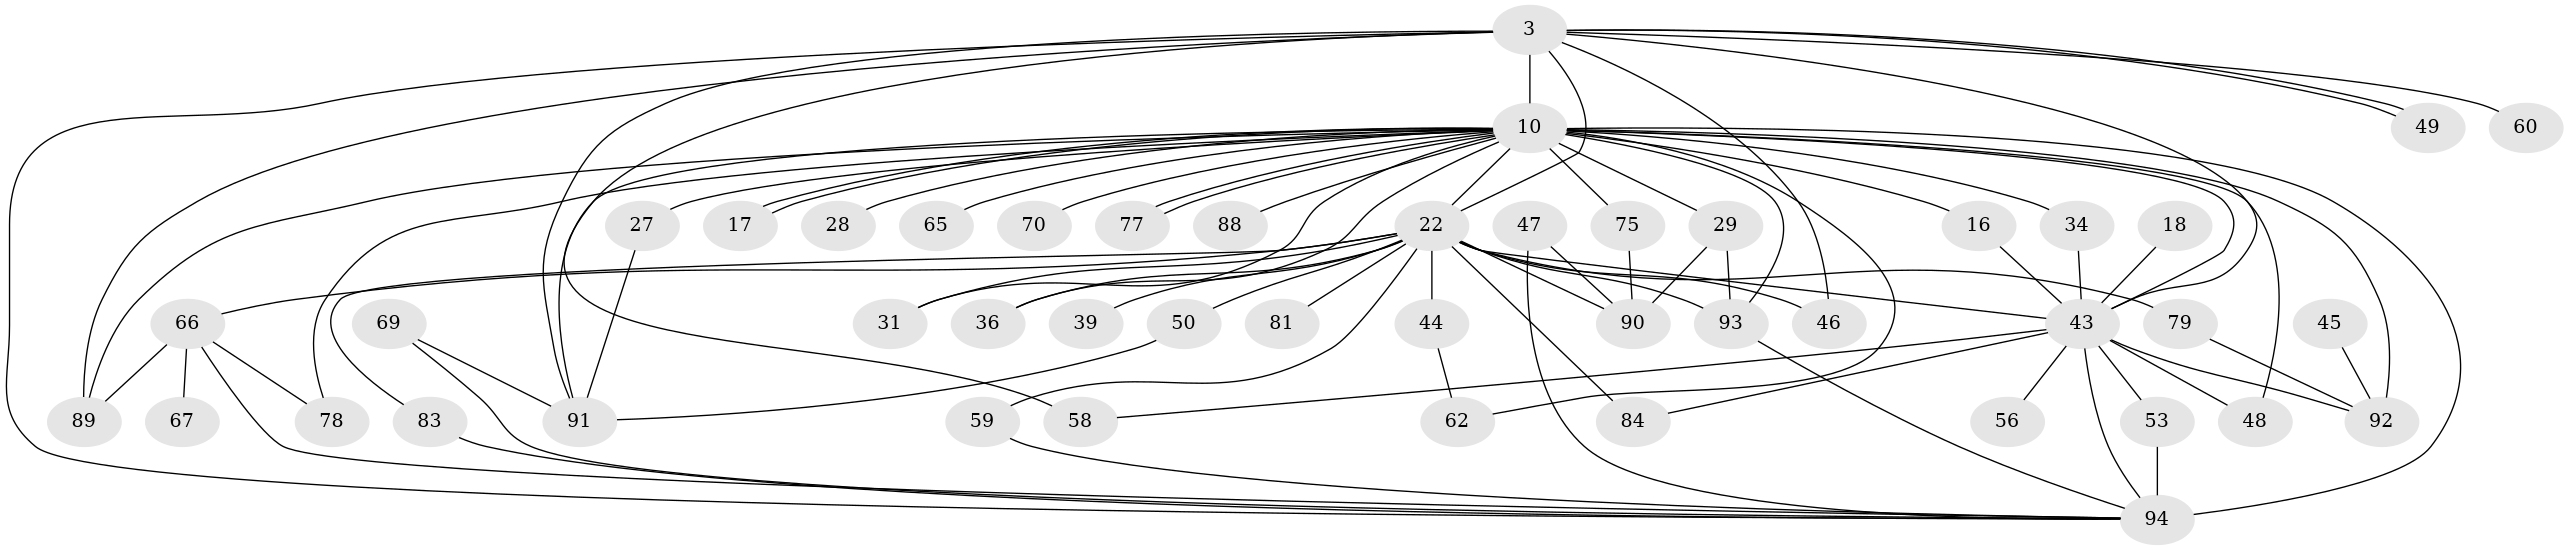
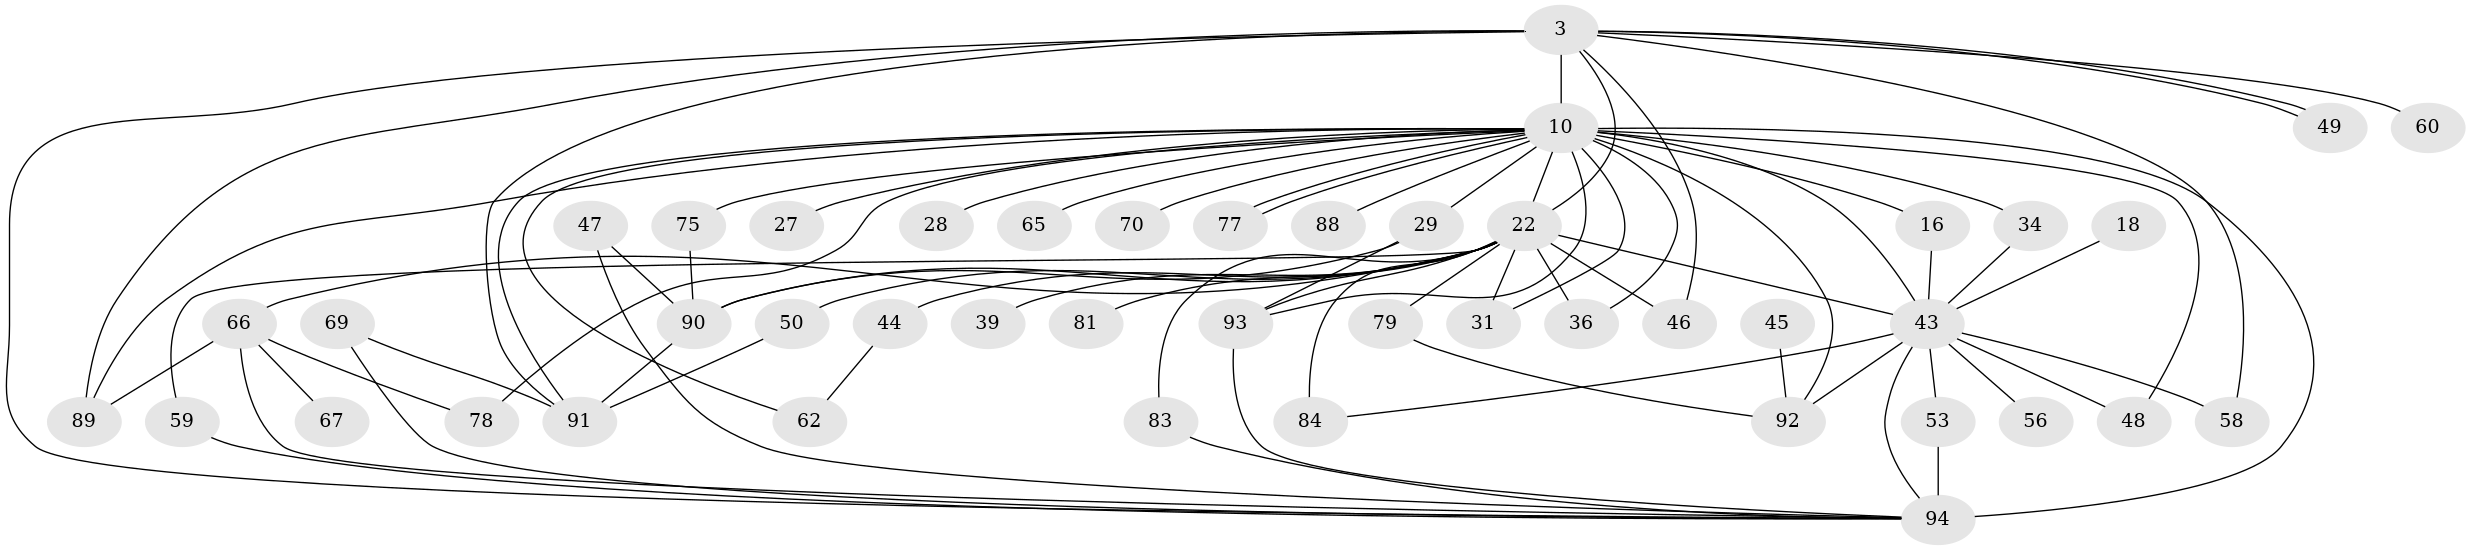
(2019, 101) -> none
(740, 226) -> none
(611, 324) -> (637, 373)
